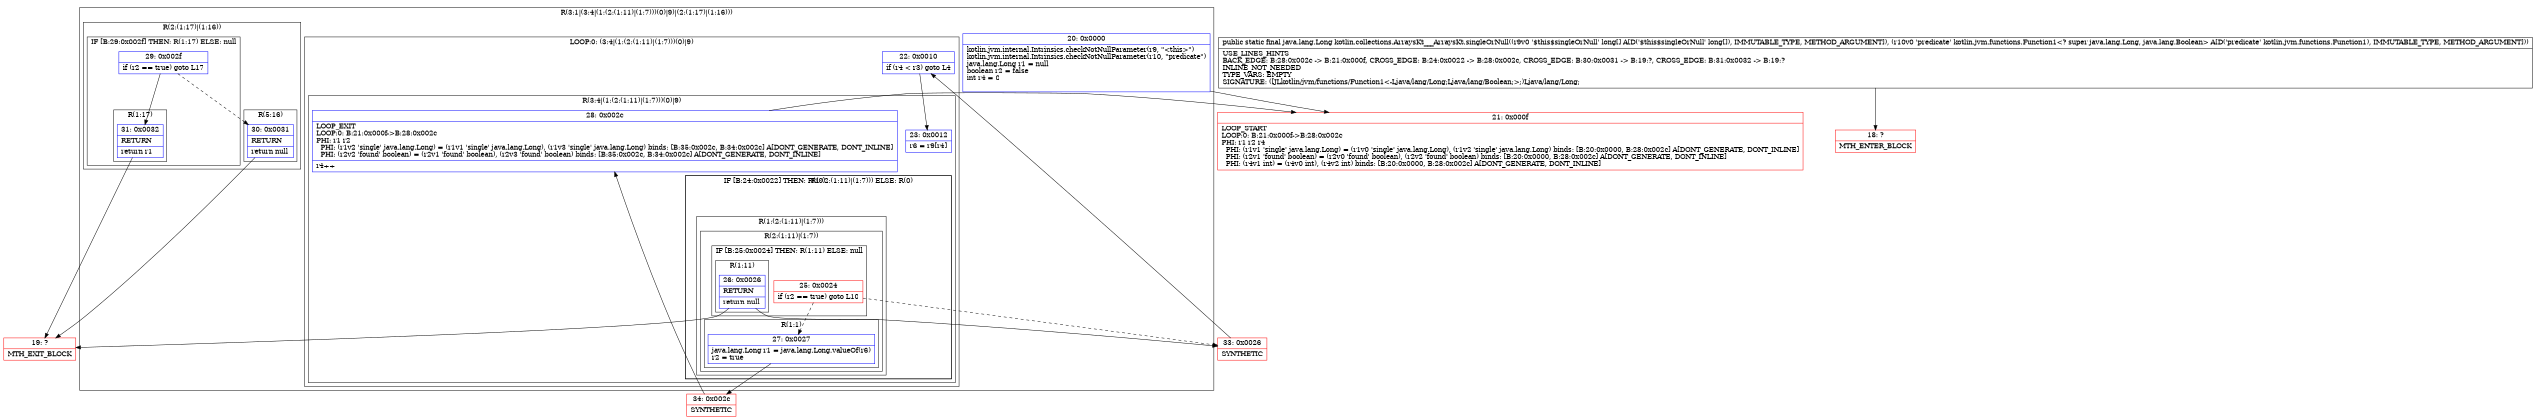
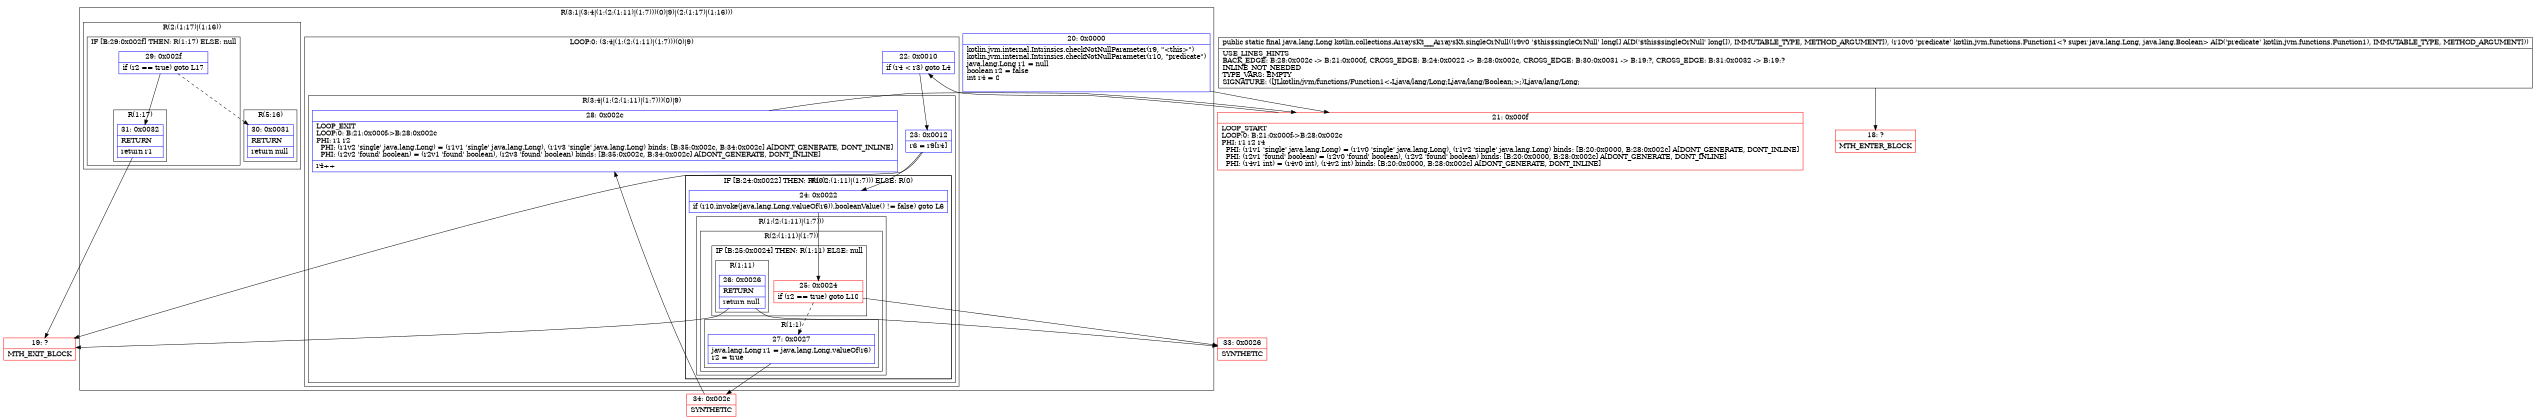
none -> (818, 202)
(1084, 206) -> (1103, 97)
(161, 250) -> (499, 217)
(1038, 321) -> (1038, 321)
